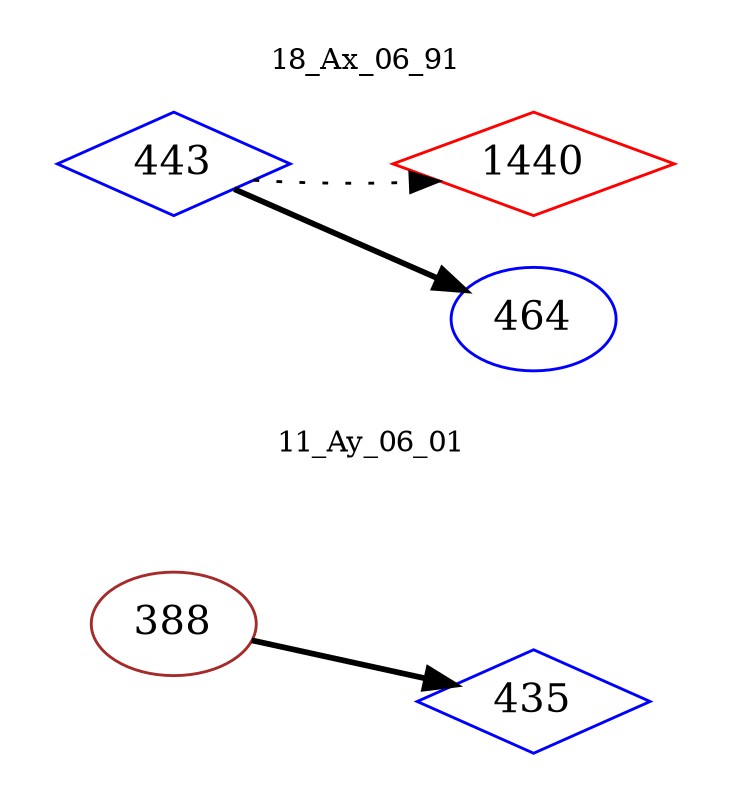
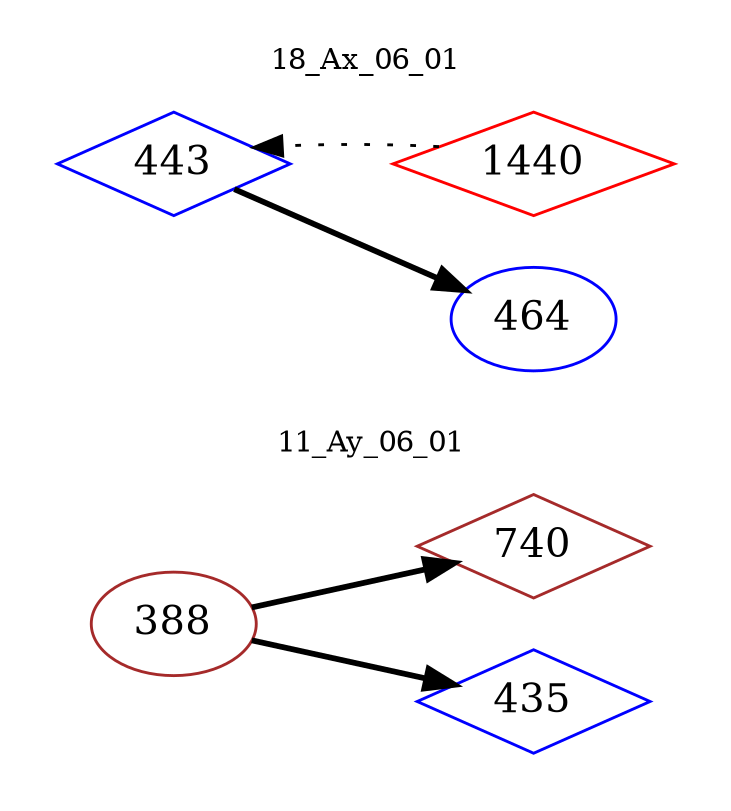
(366, 62) -> (366, 62)
(332, 183) -> (361, 144)
none -> (534, 546)
